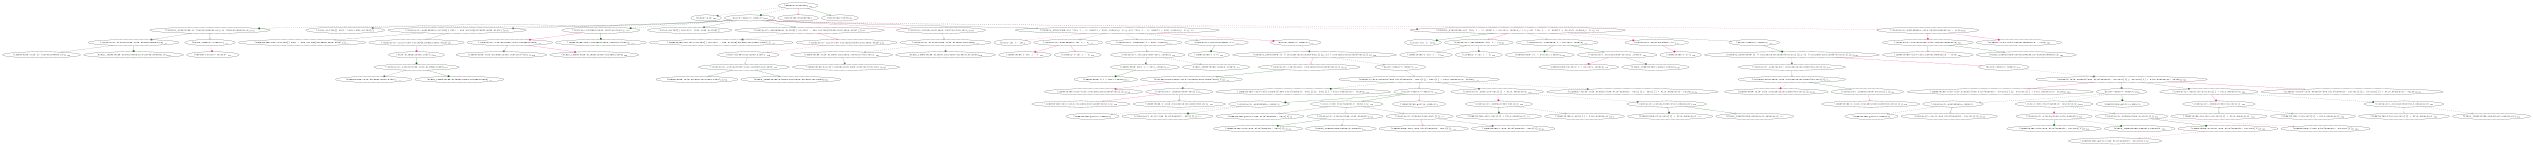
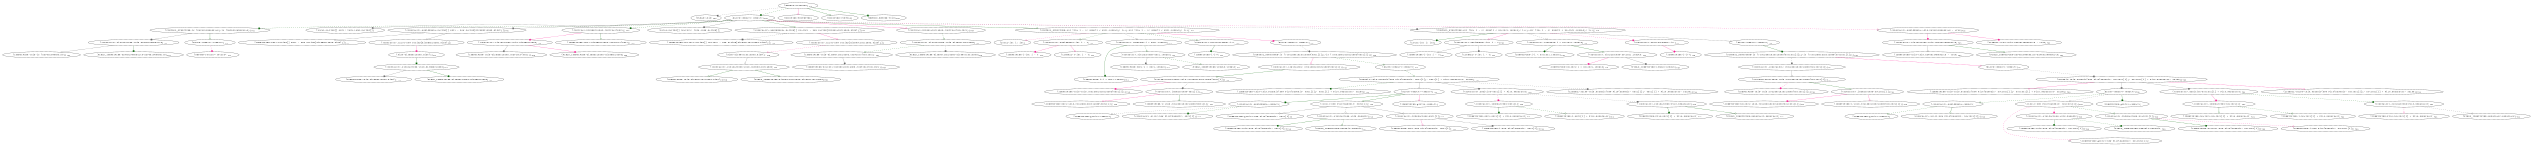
none -> (884, 18)
(601, 36) -> (601, 36)
(1126, 73) -> (1108, 54)
none -> (1764, 104)
(2172, 135) -> (2016, 135)
